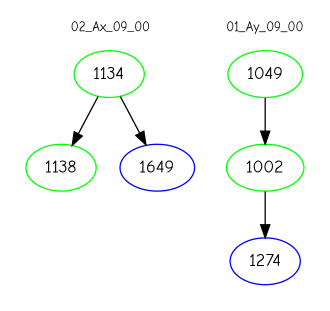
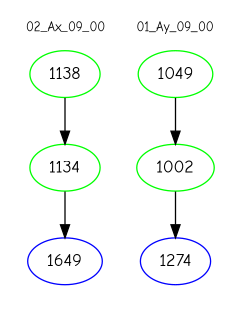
(88, 115) -> (65, 115)
